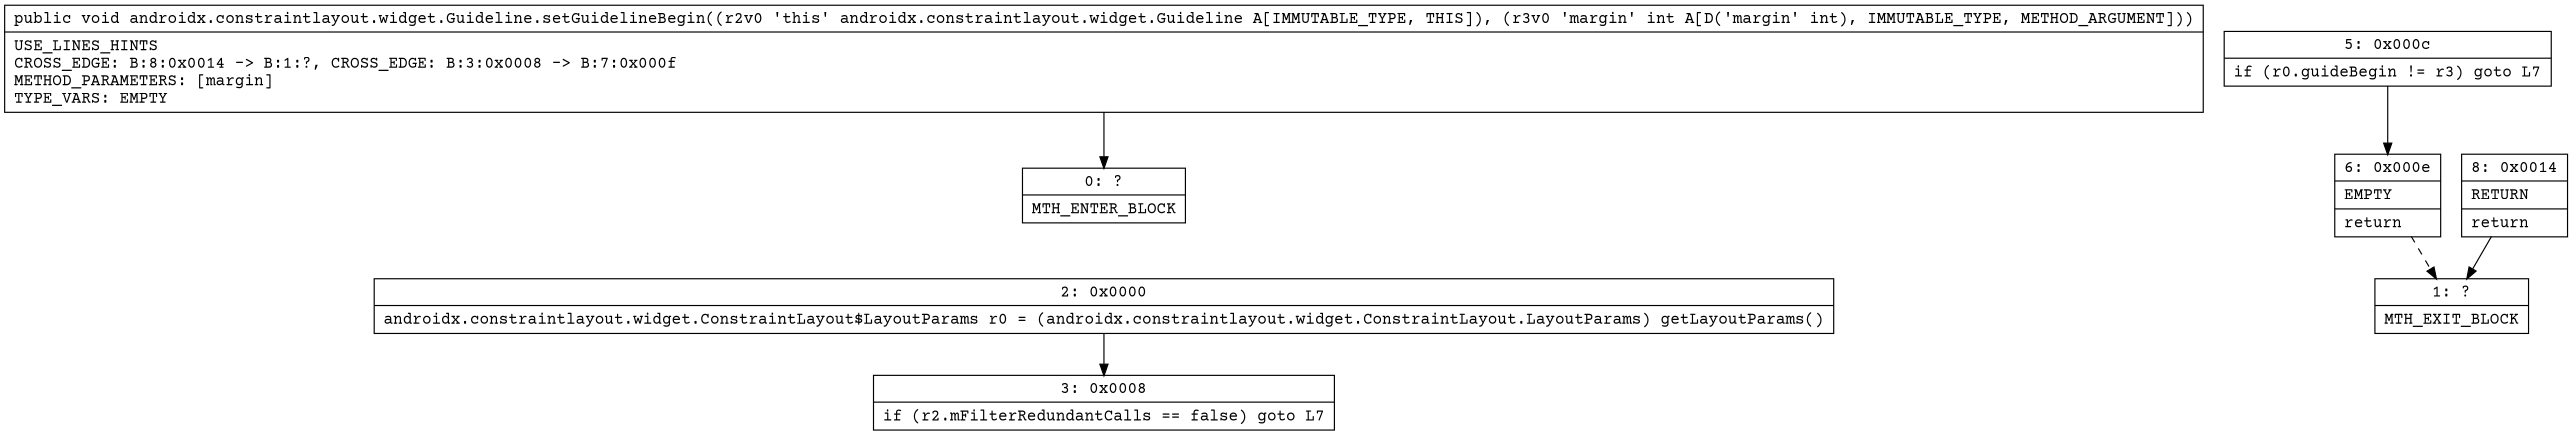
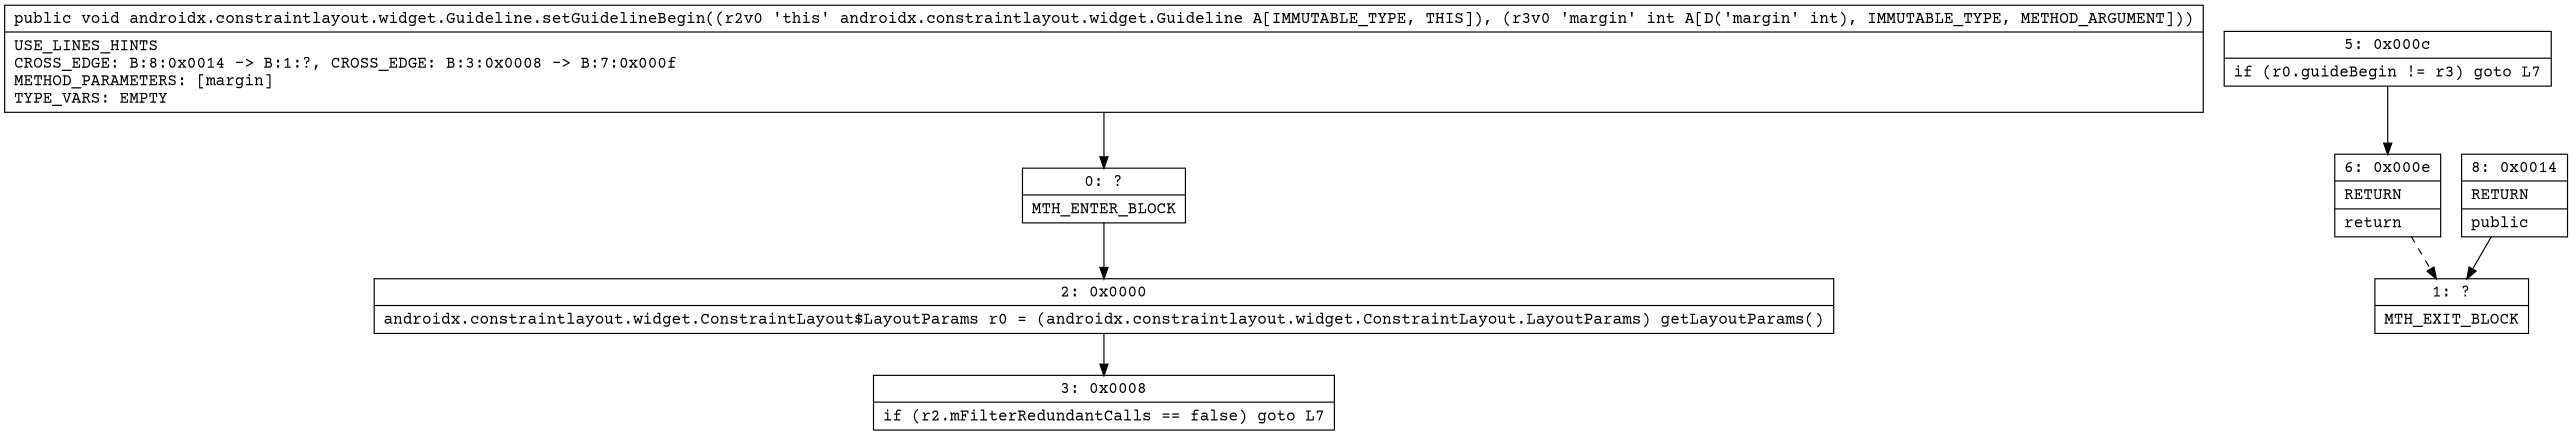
(2369, 194) -> (2373, 194)
(2500, 222) -> (2500, 222)
none -> (1104, 245)
